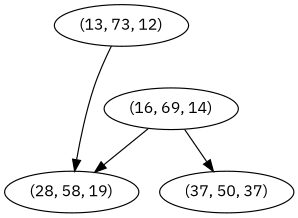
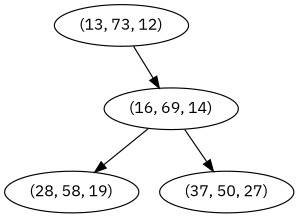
(90, 101) -> (143, 62)
(227, 192) -> (227, 192)
